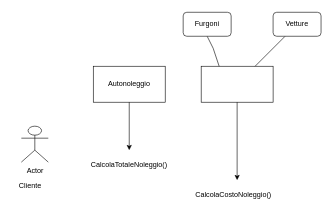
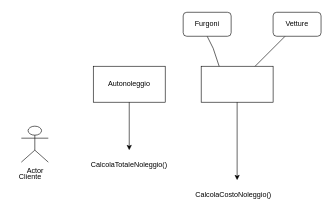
(30, 186) -> (30, 177)
